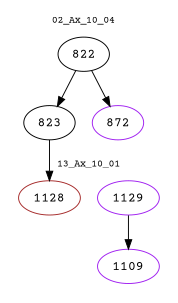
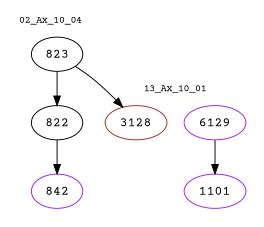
(69, 84) -> (57, 84)
(118, 123) -> (57, 191)
(49, 198) -> (136, 123)
(128, 198) -> (215, 123)
(128, 266) -> (215, 191)
